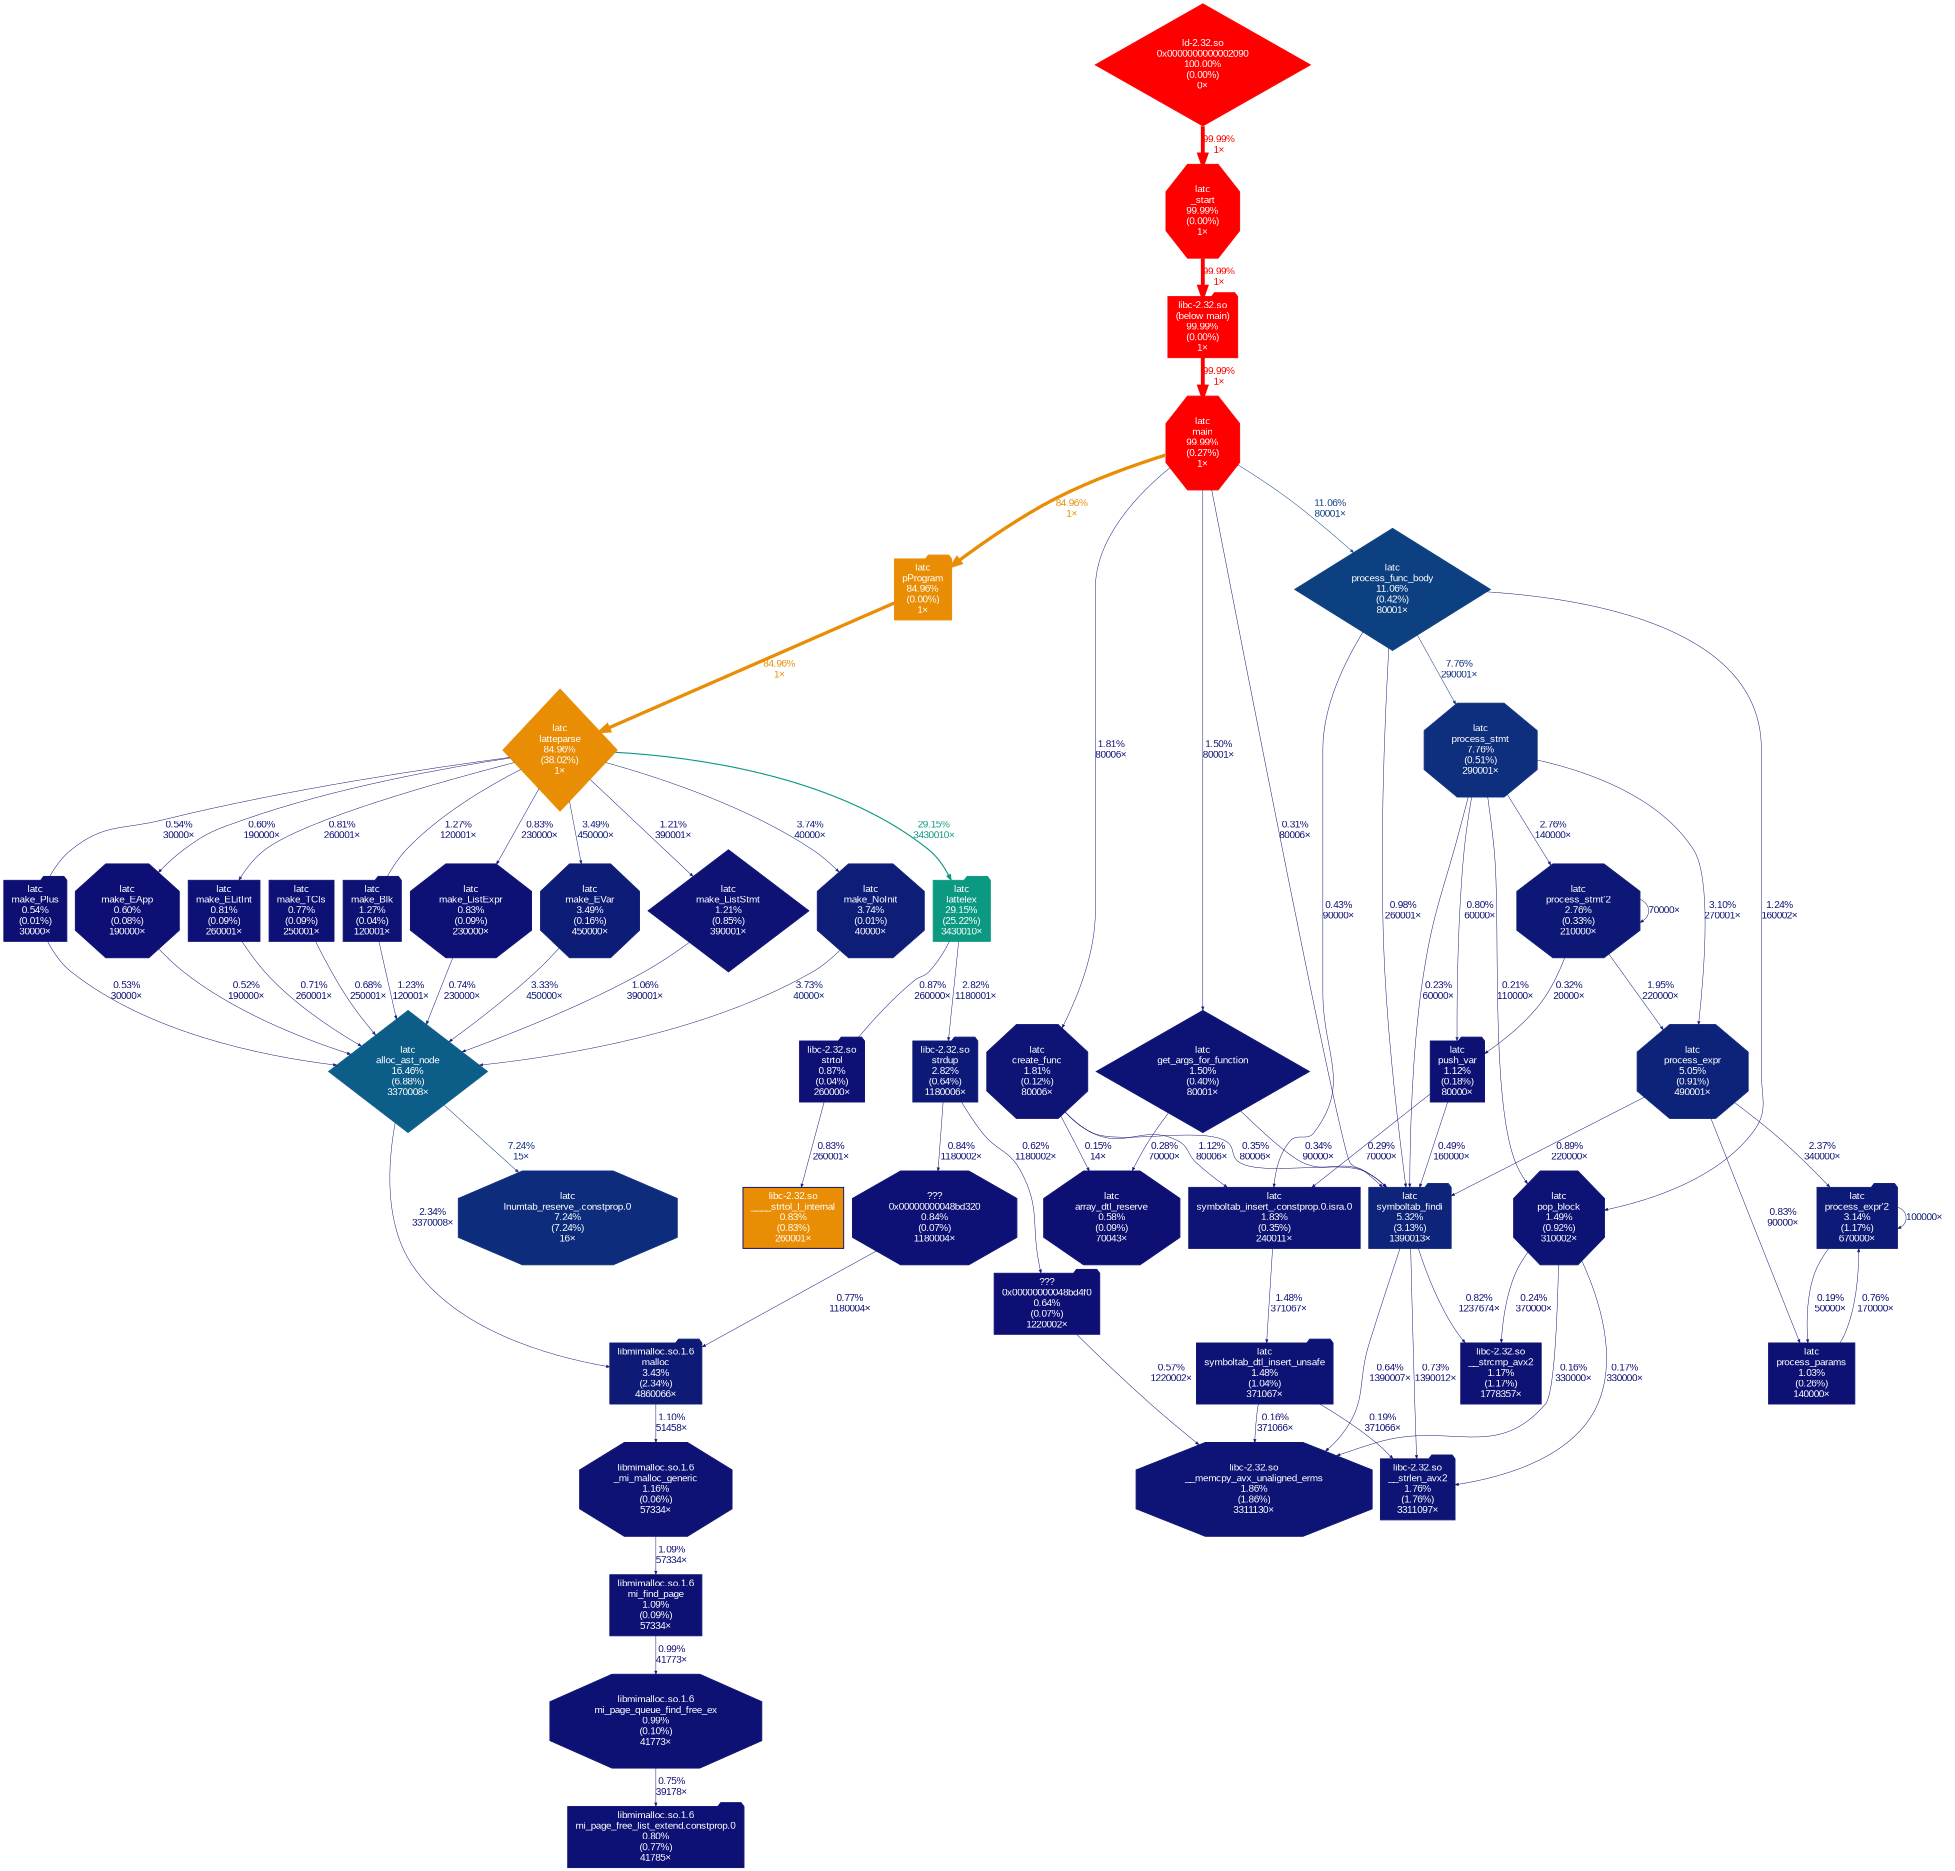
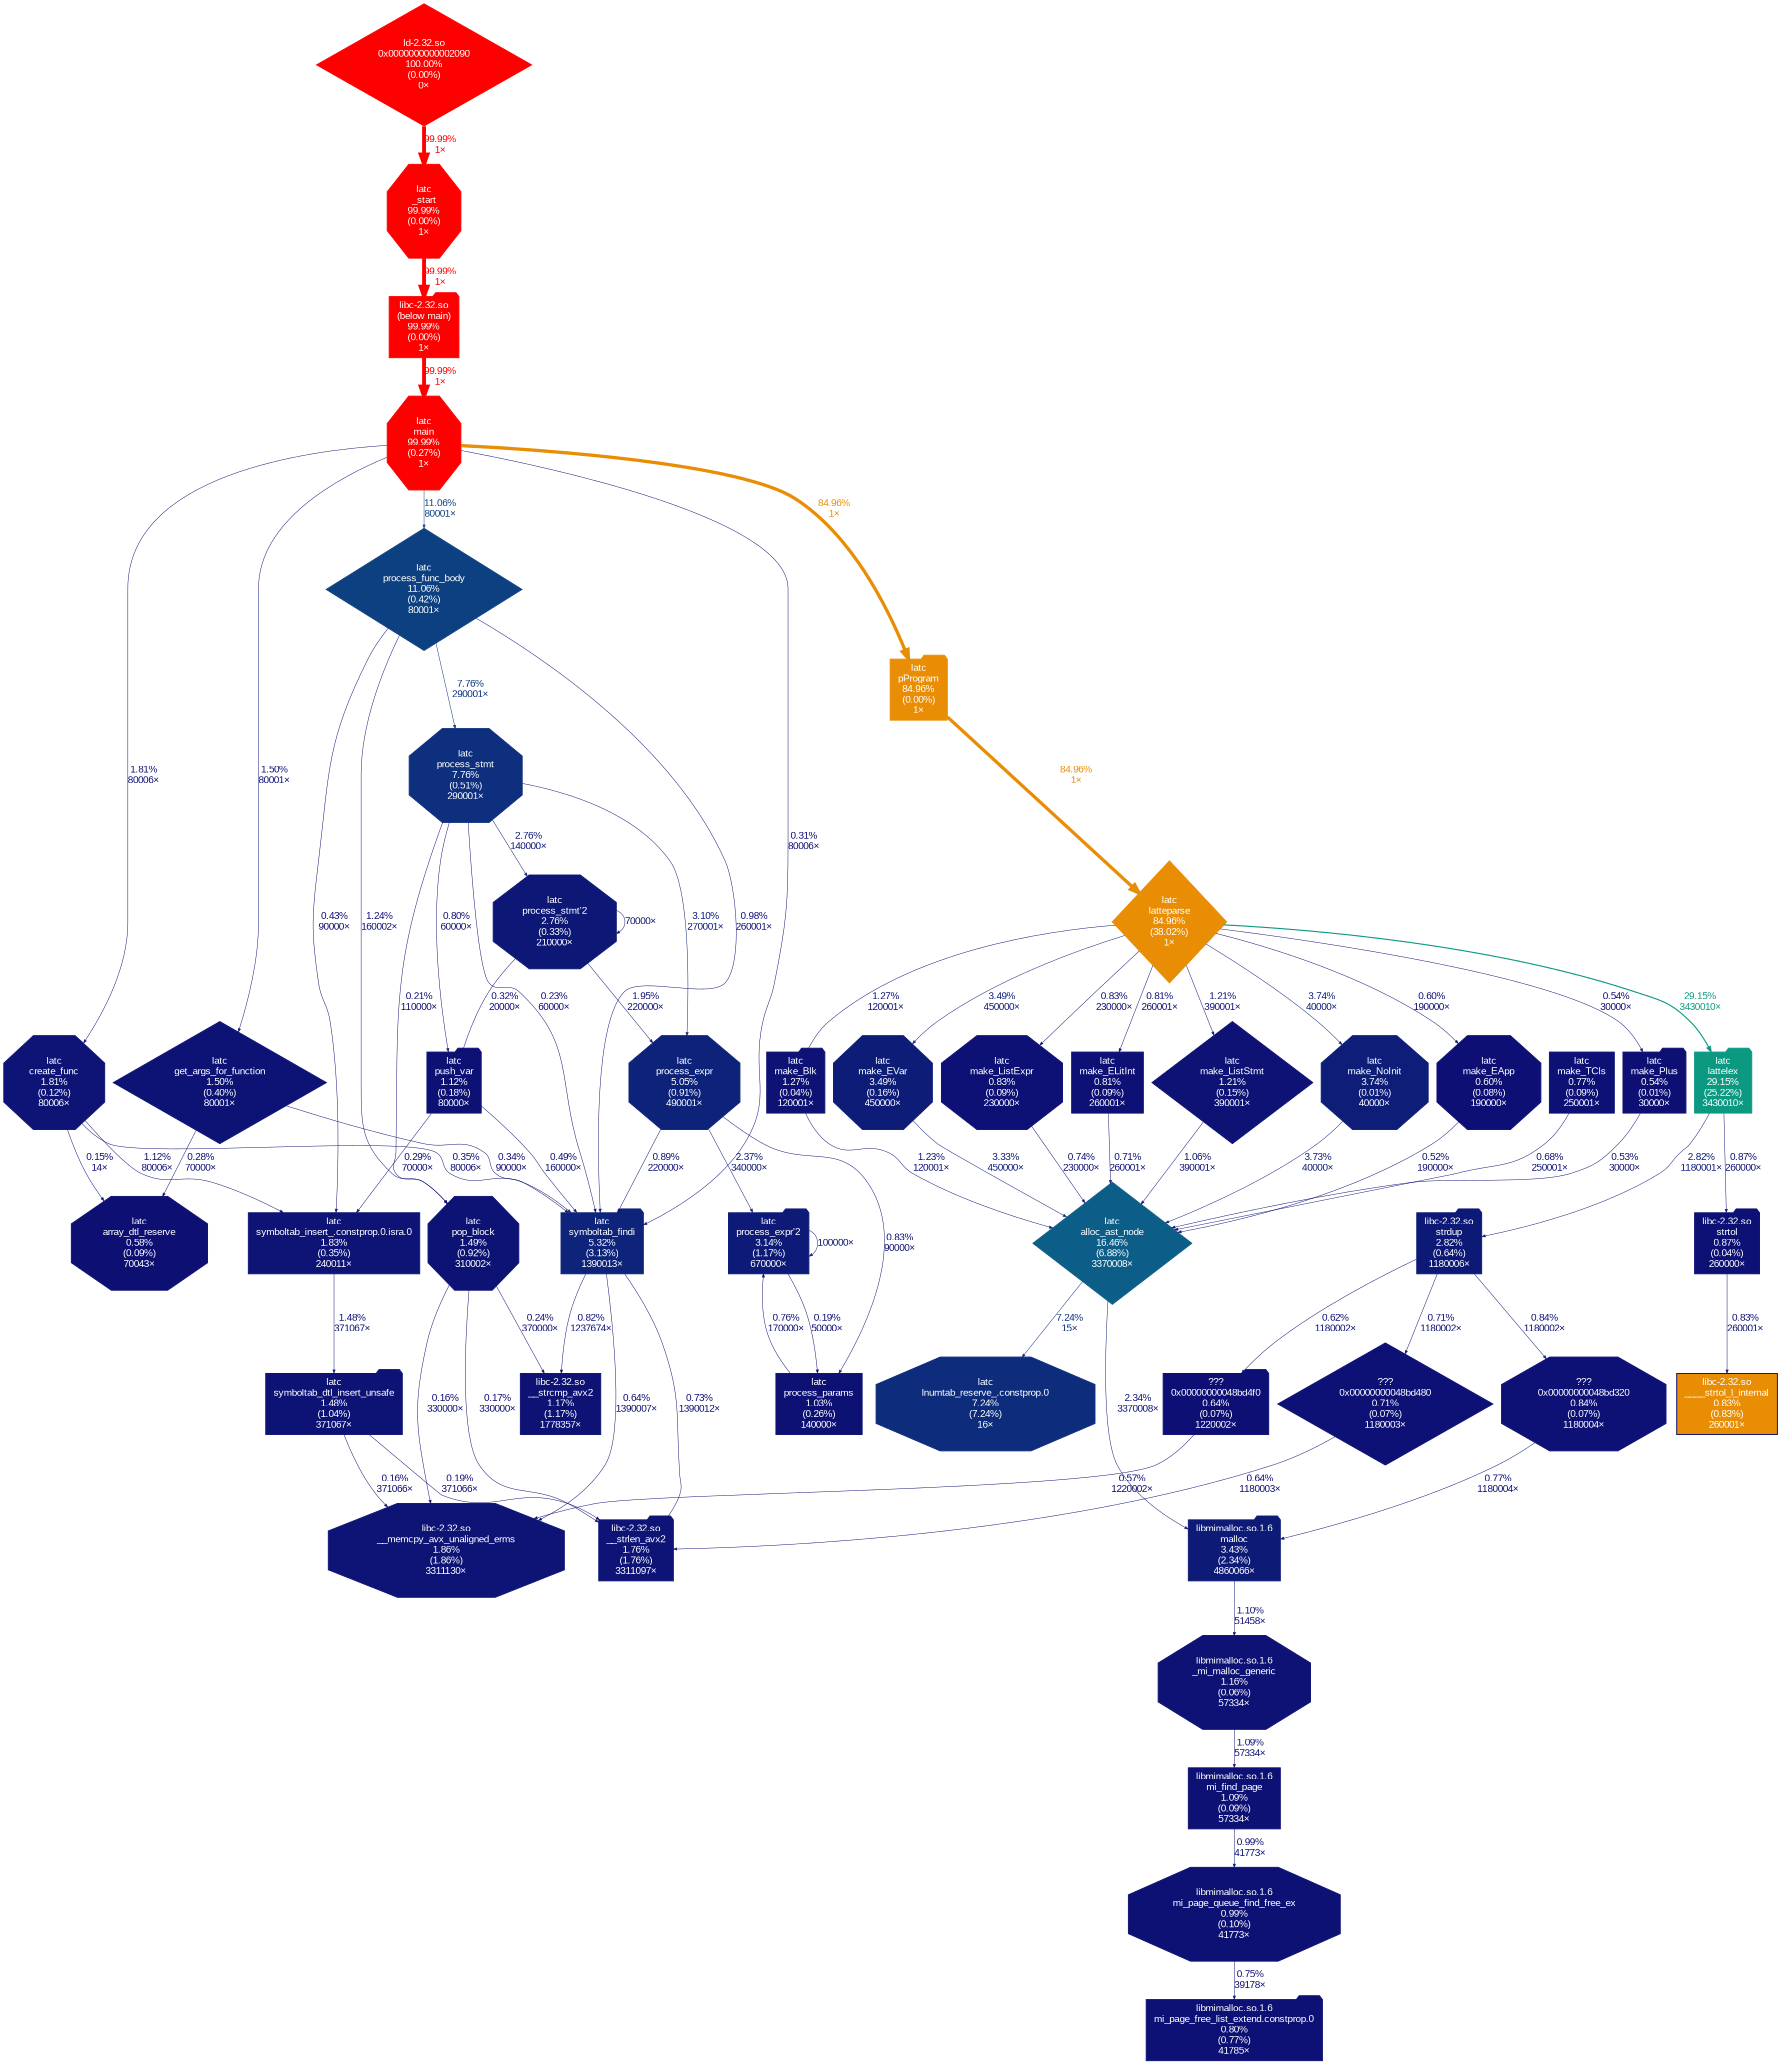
(728, 911) -> (1232, 1083)
none -> (1385, 1404)
